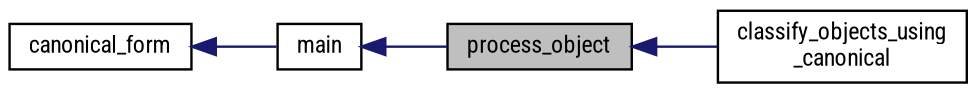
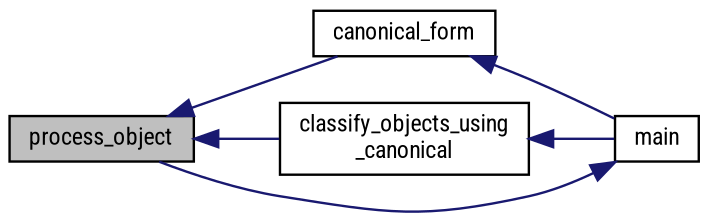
none -> (264, 82)
none -> (584, 139)
